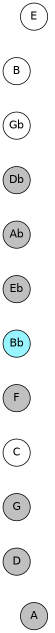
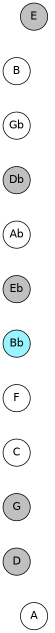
(34, 17) -> (34, 17)
(17, 235) -> (17, 235)
(17, 398) -> (17, 398)
(34, 616) -> (34, 616)
